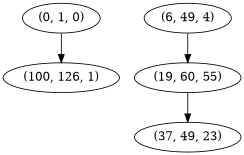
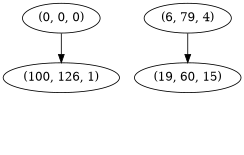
(61, 18) -> (61, 18)
(188, 18) -> (188, 18)
(188, 78) -> (188, 78)
(188, 137) -> none
